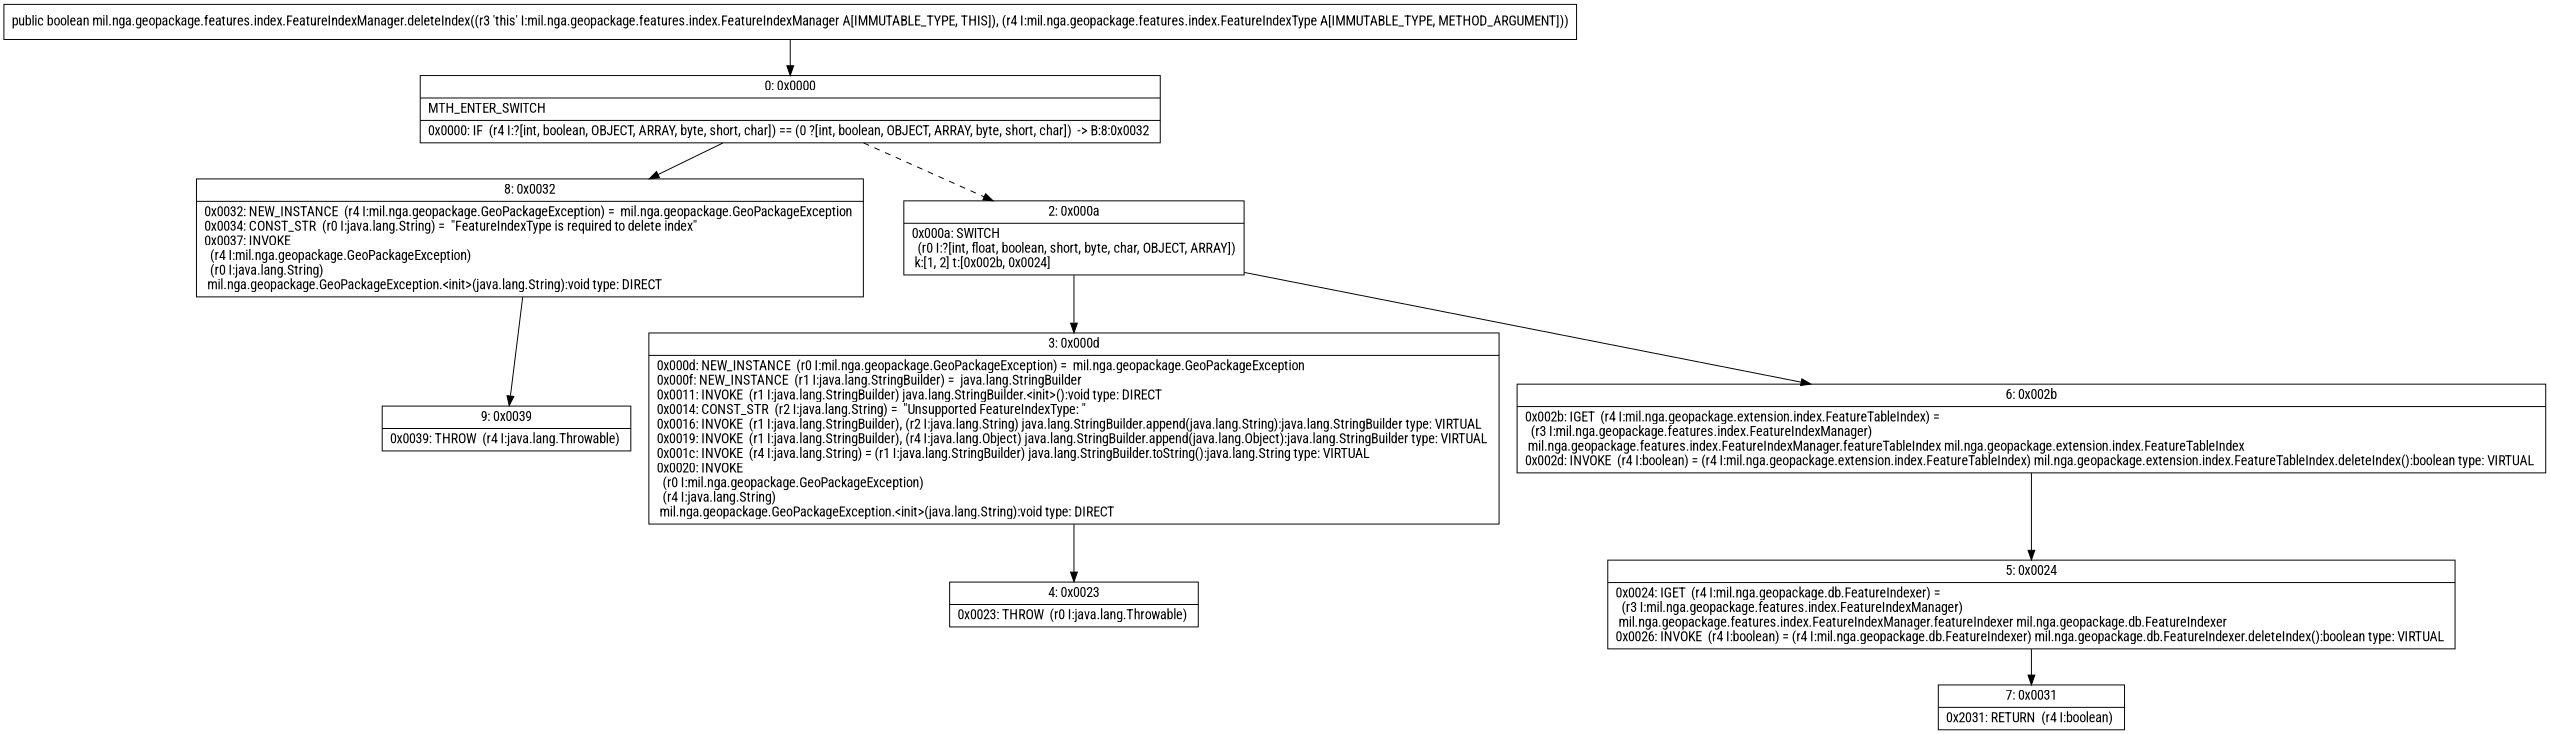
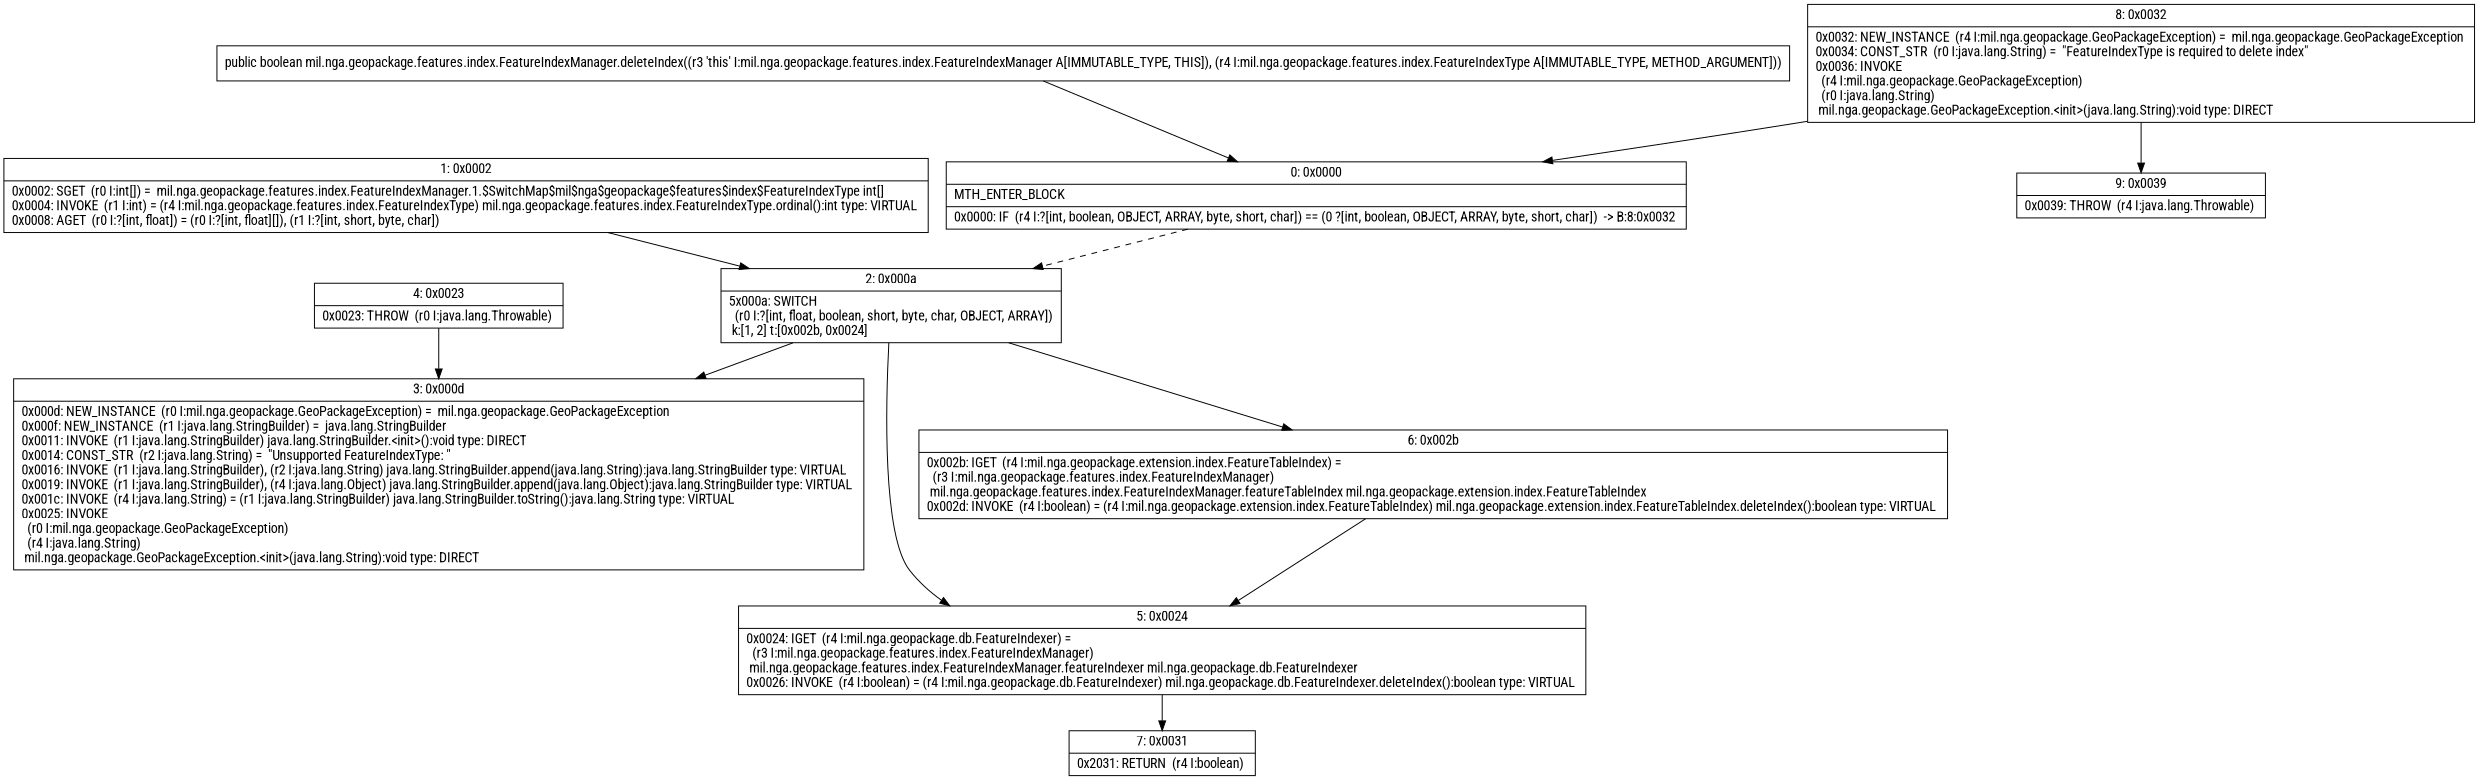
(487, 109) -> (1010, 195)
(691, 159) -> (1680, 141)
none -> (466, 195)
(959, 234) -> (776, 302)
(251, 241) -> (1862, 67)
(703, 468) -> (68, 514)
none -> (889, 480)
(1074, 548) -> (439, 348)
